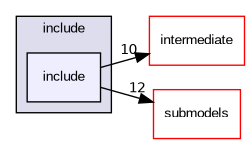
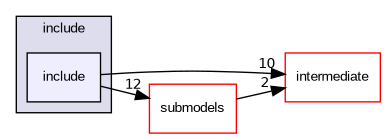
none -> (254, 95)
